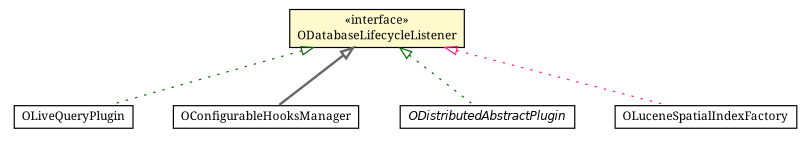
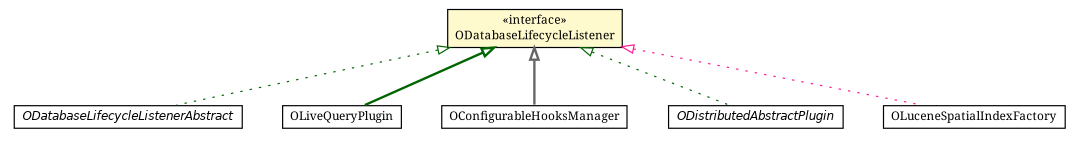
(206, 78) -> (424, 79)
none -> (128, 116)
